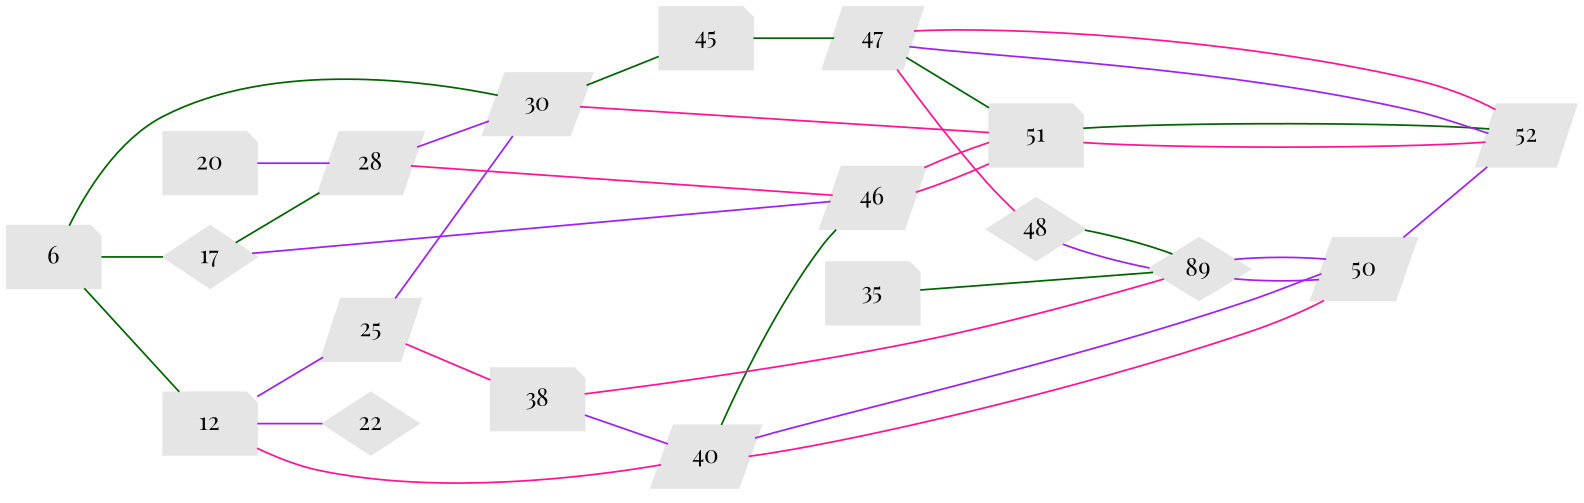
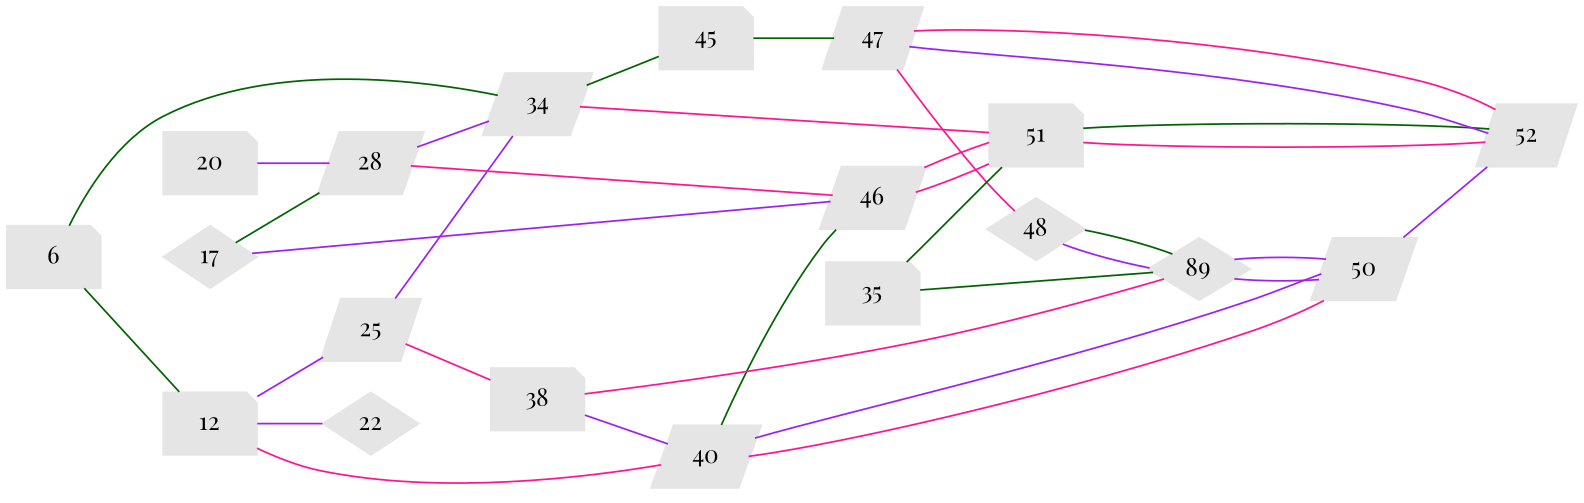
(948, 83) -> (954, 215)
(538, 104) -> (538, 104)
(132, 257) -> none
